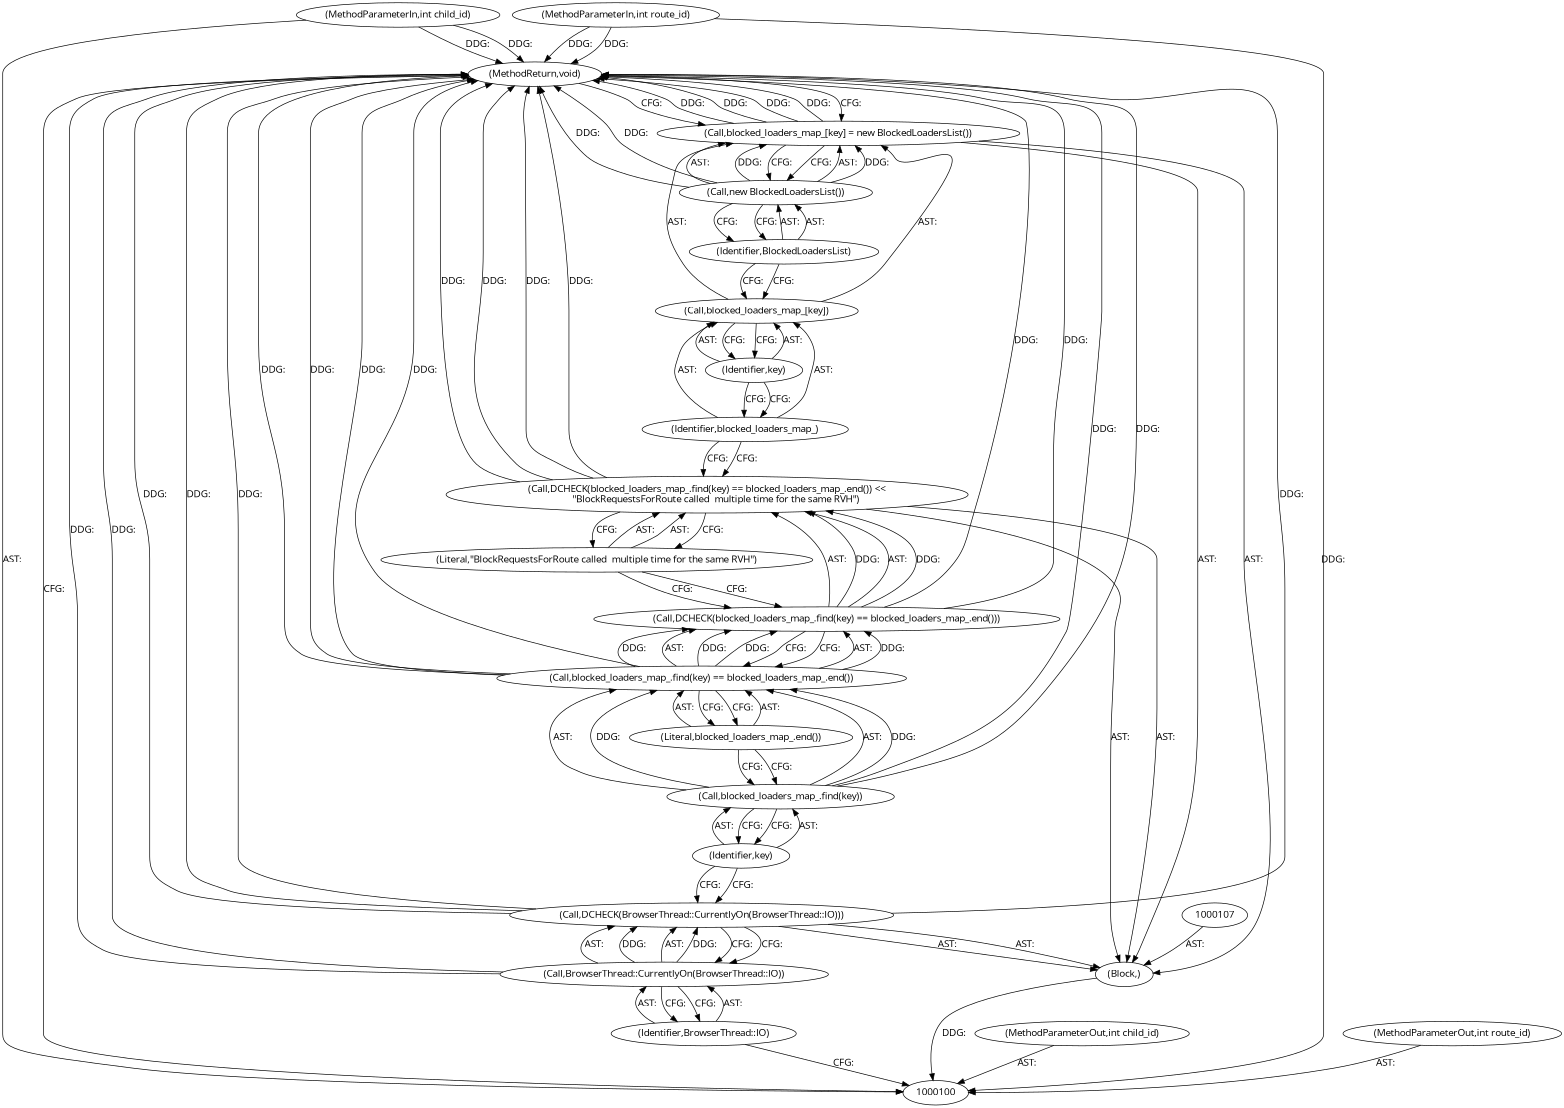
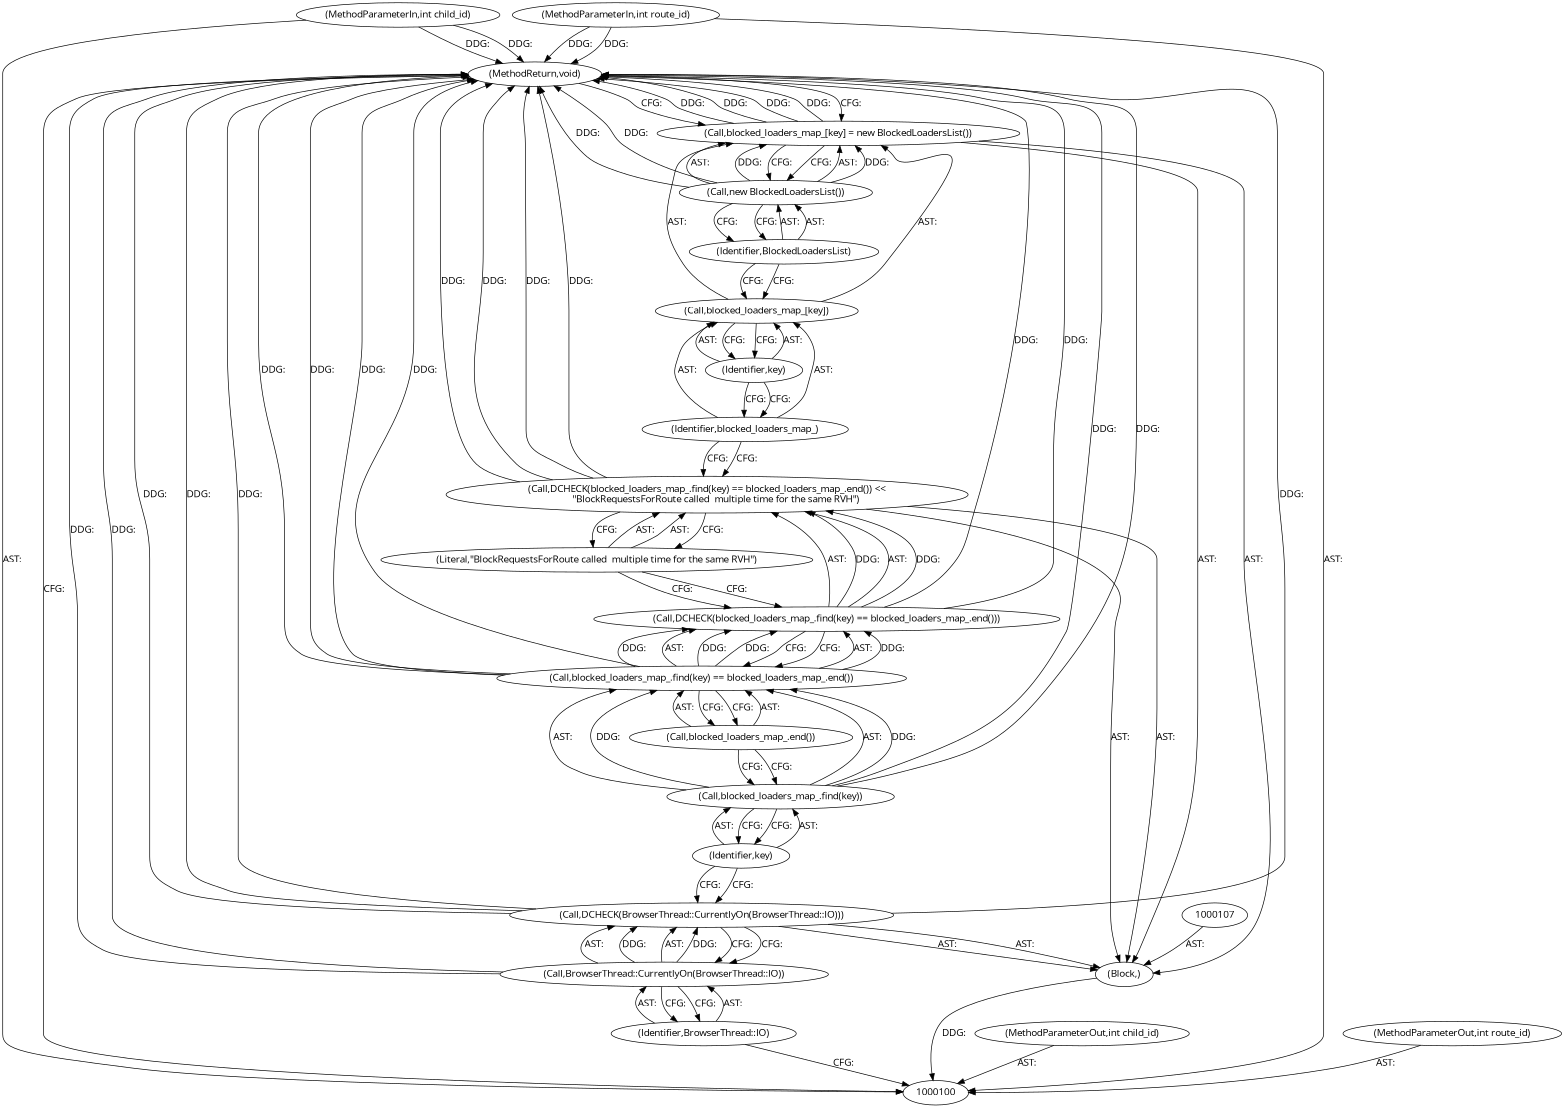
(1335, 560) -> (1335, 560)
(741, 738) -> (741, 738)
